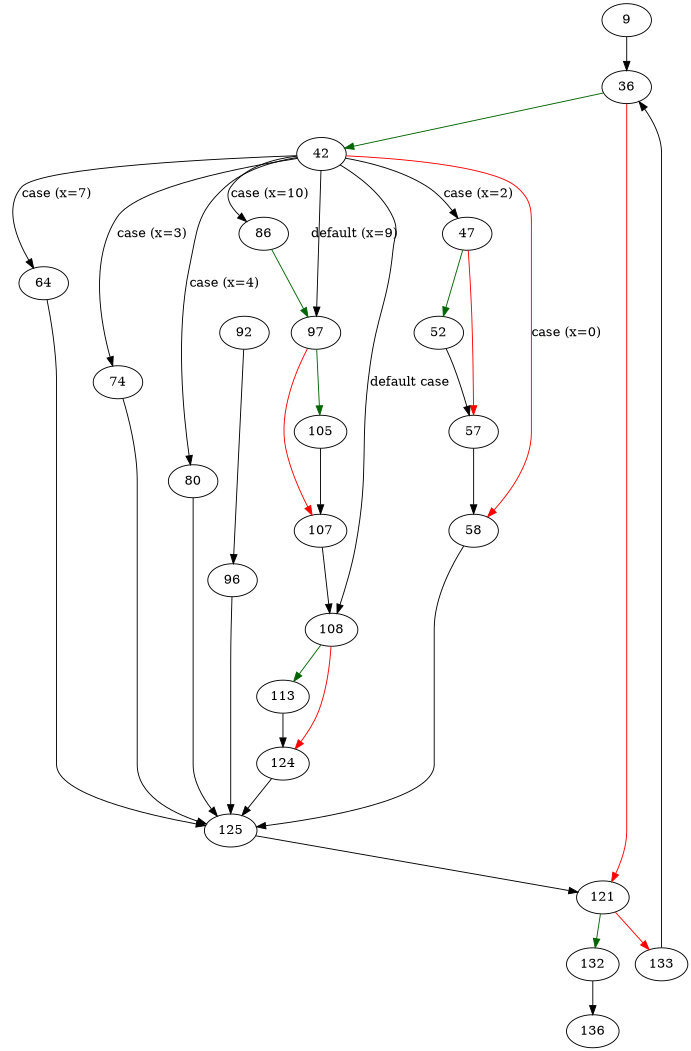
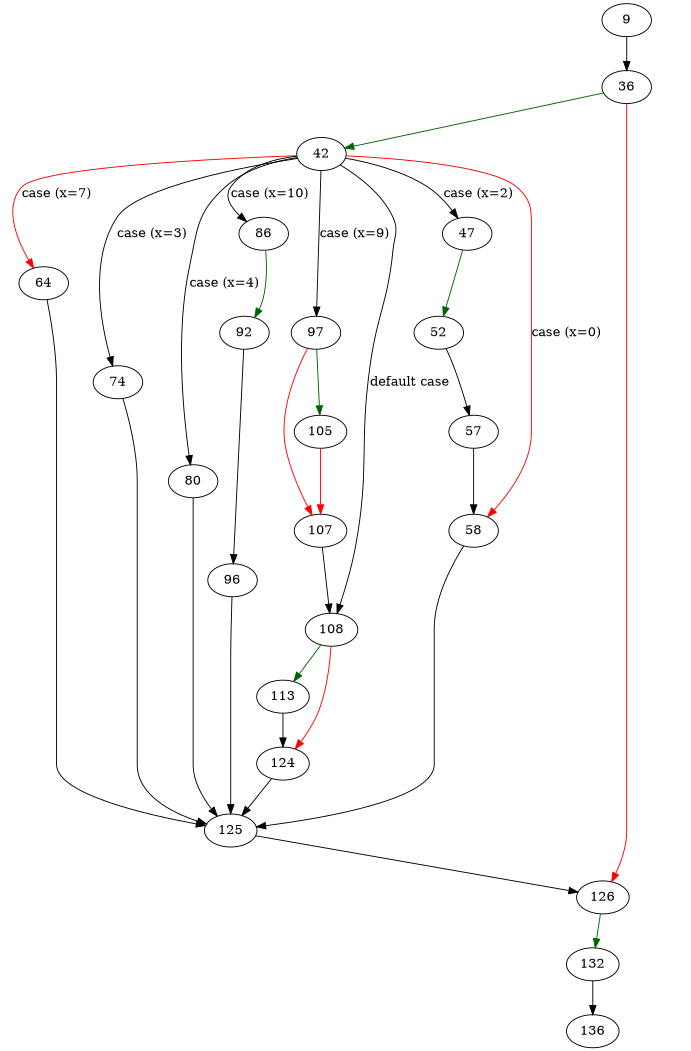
(119, 167) -> (119, 167)
(354, 234) -> (354, 234)
(288, 279) -> (266, 280)
(472, 328) -> none
(321, 476) -> (321, 476)
(603, 897) -> (603, 897)
(662, 964) -> none
